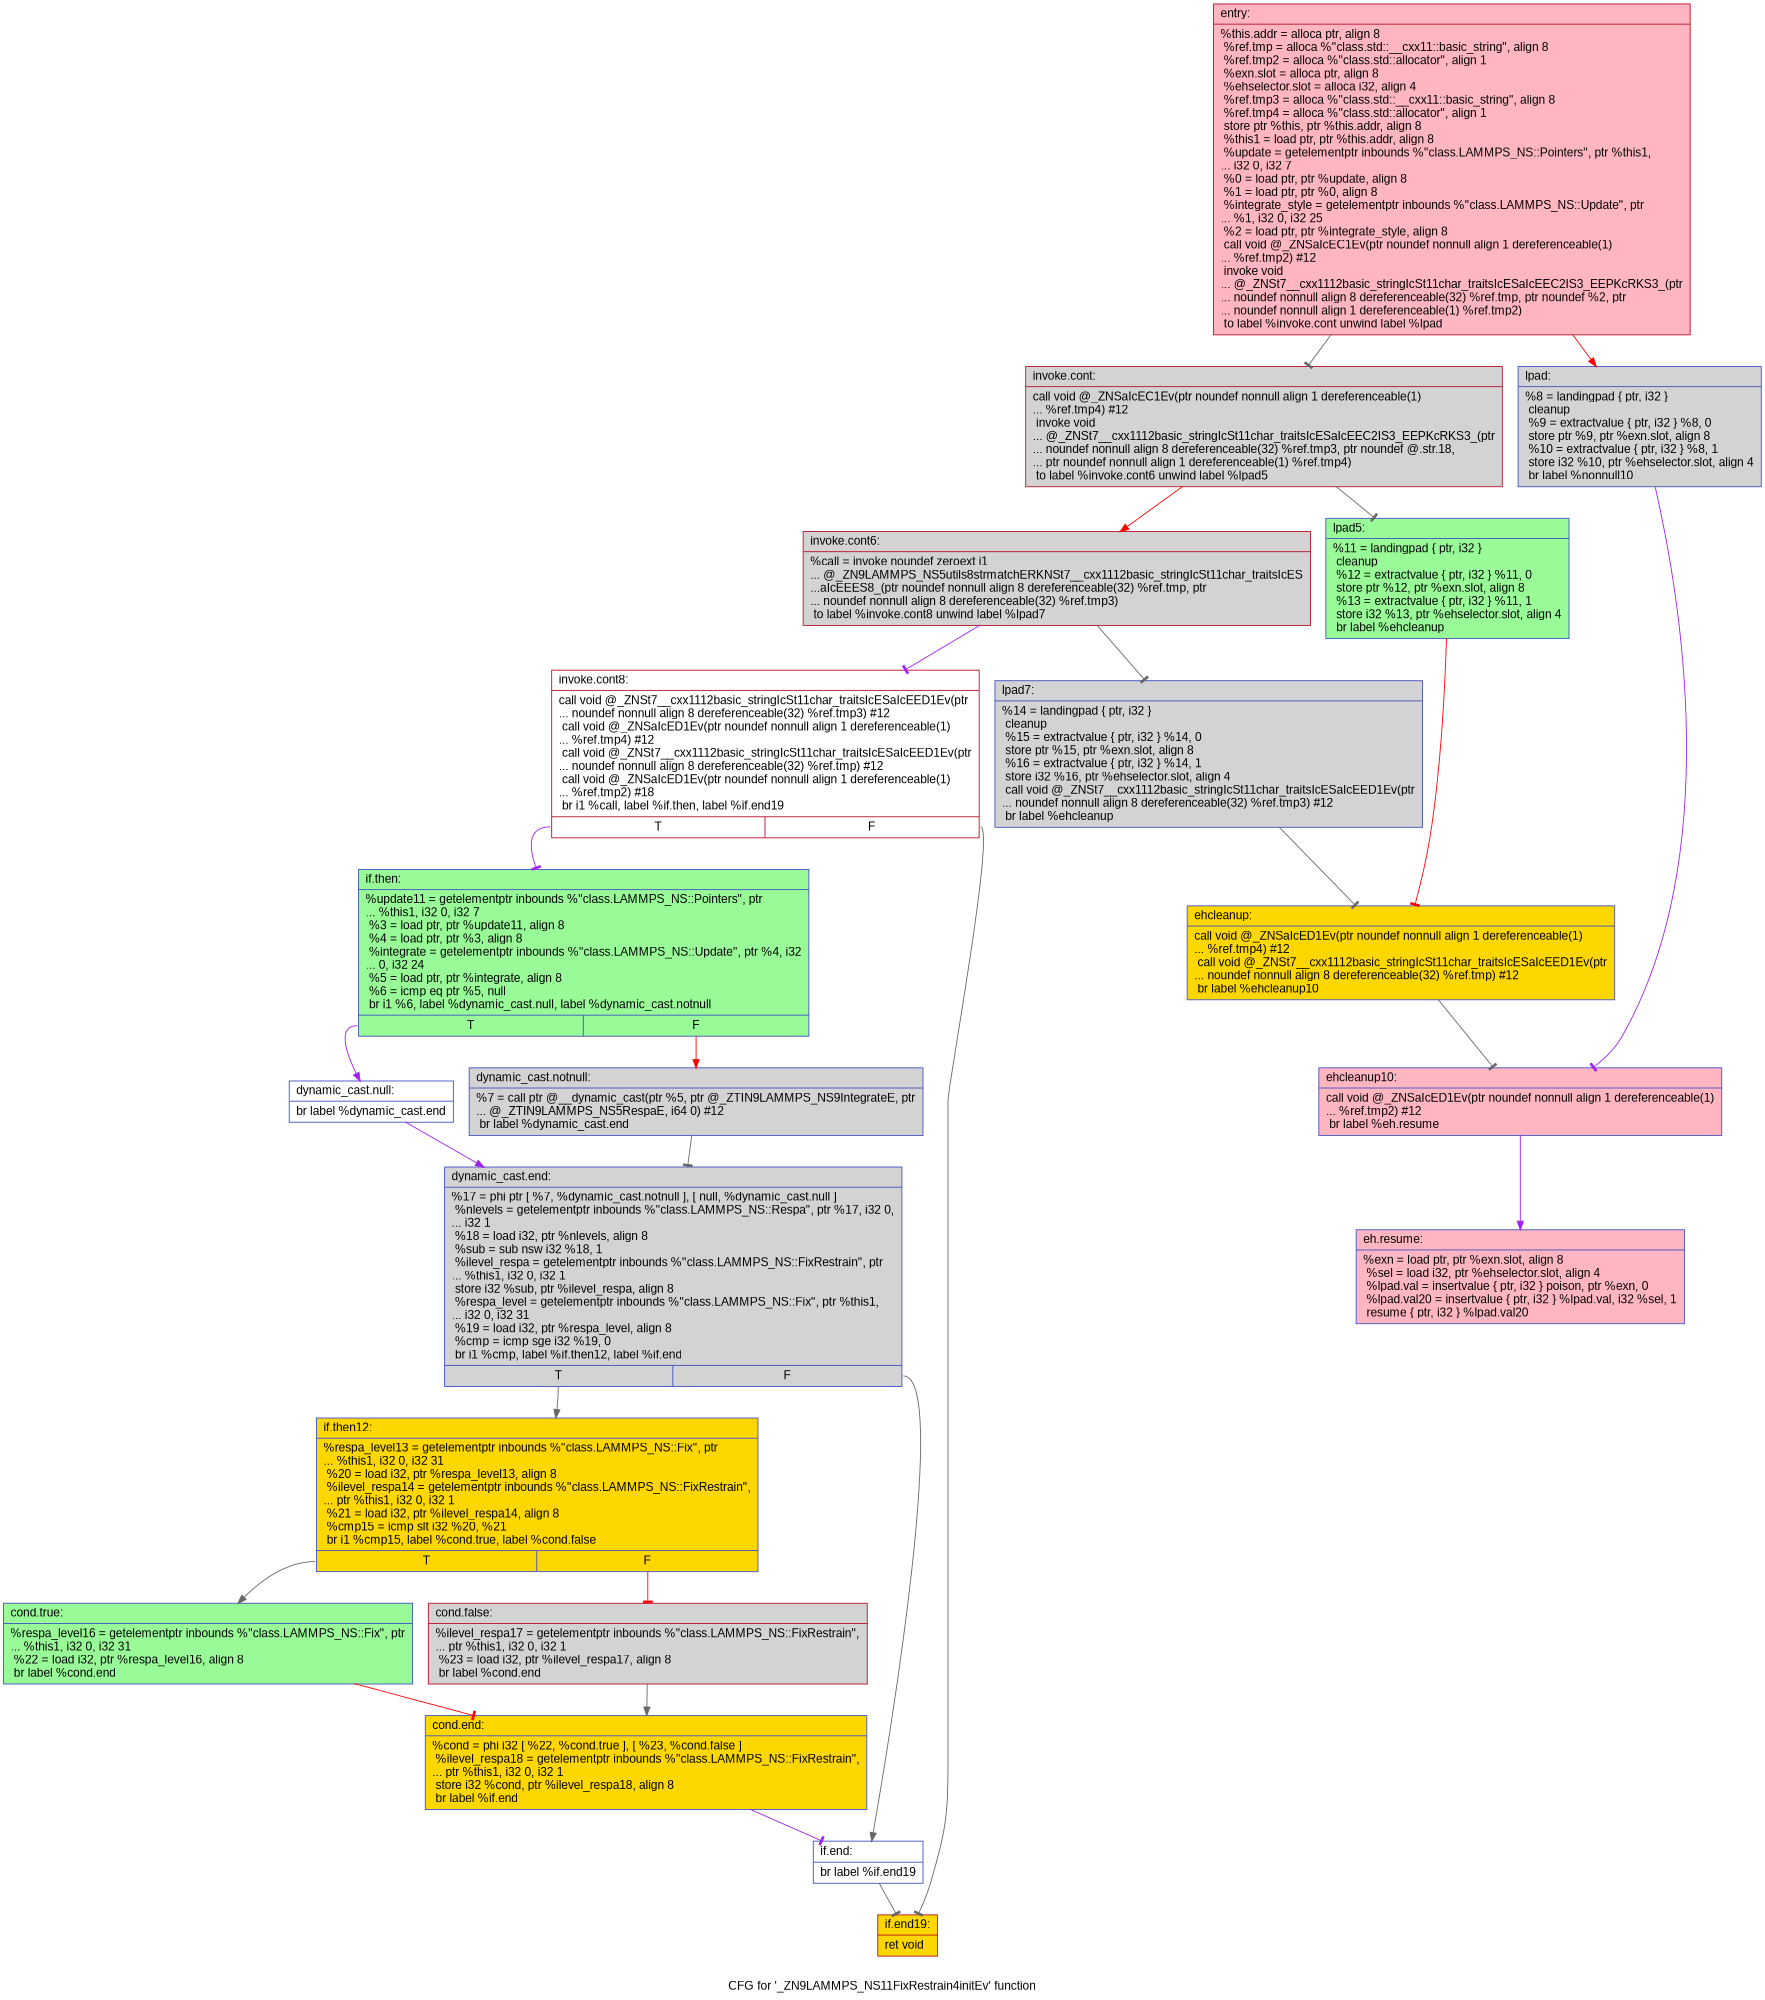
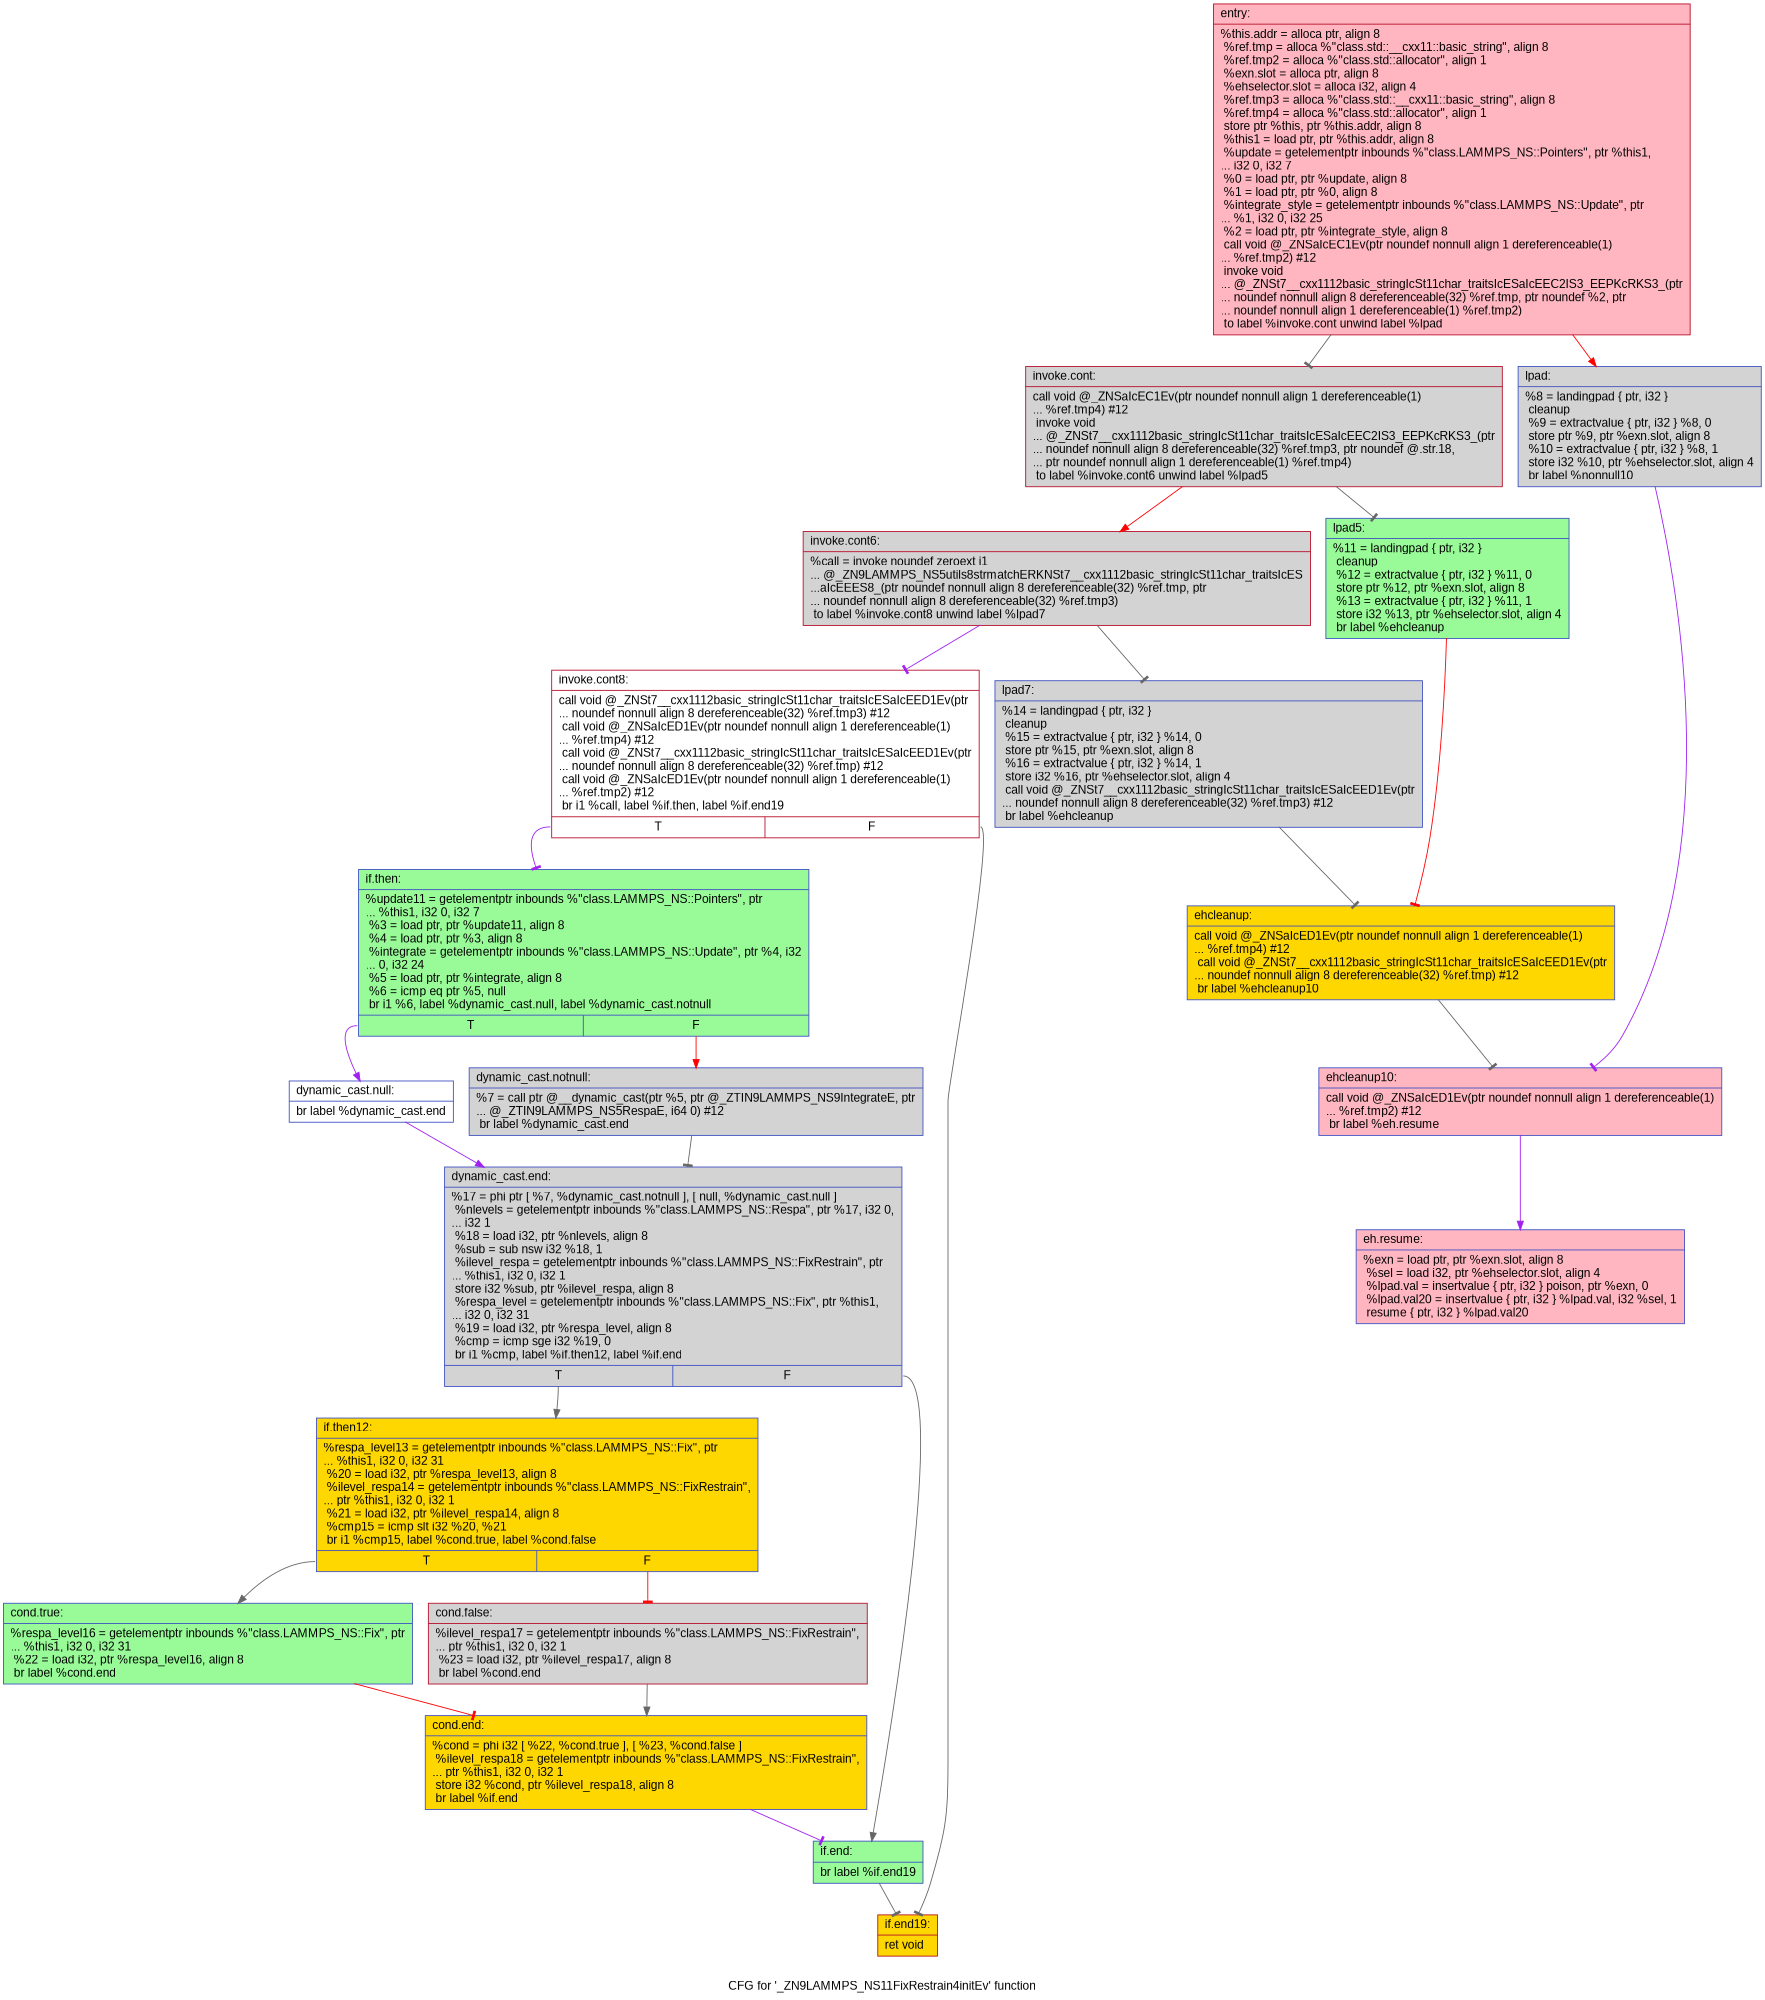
(607, 793) -> (607, 793)
(868, 1862) -> (868, 1862)
